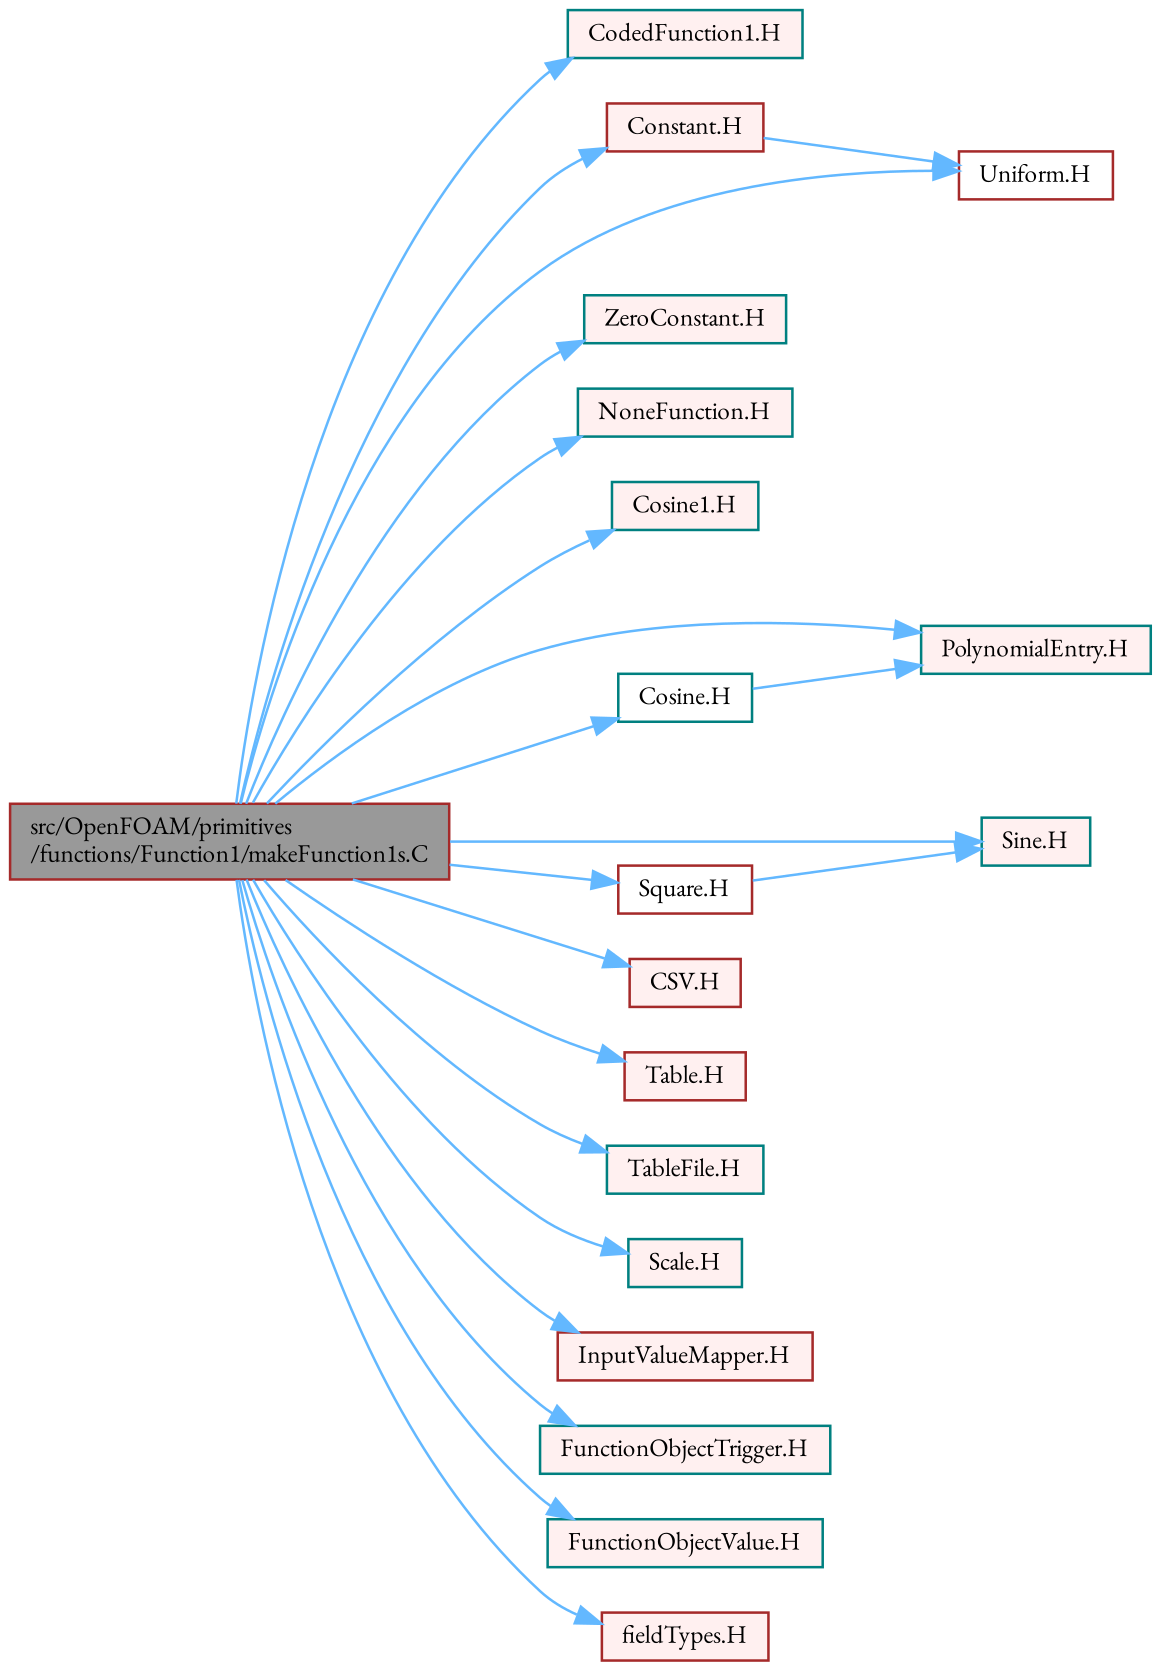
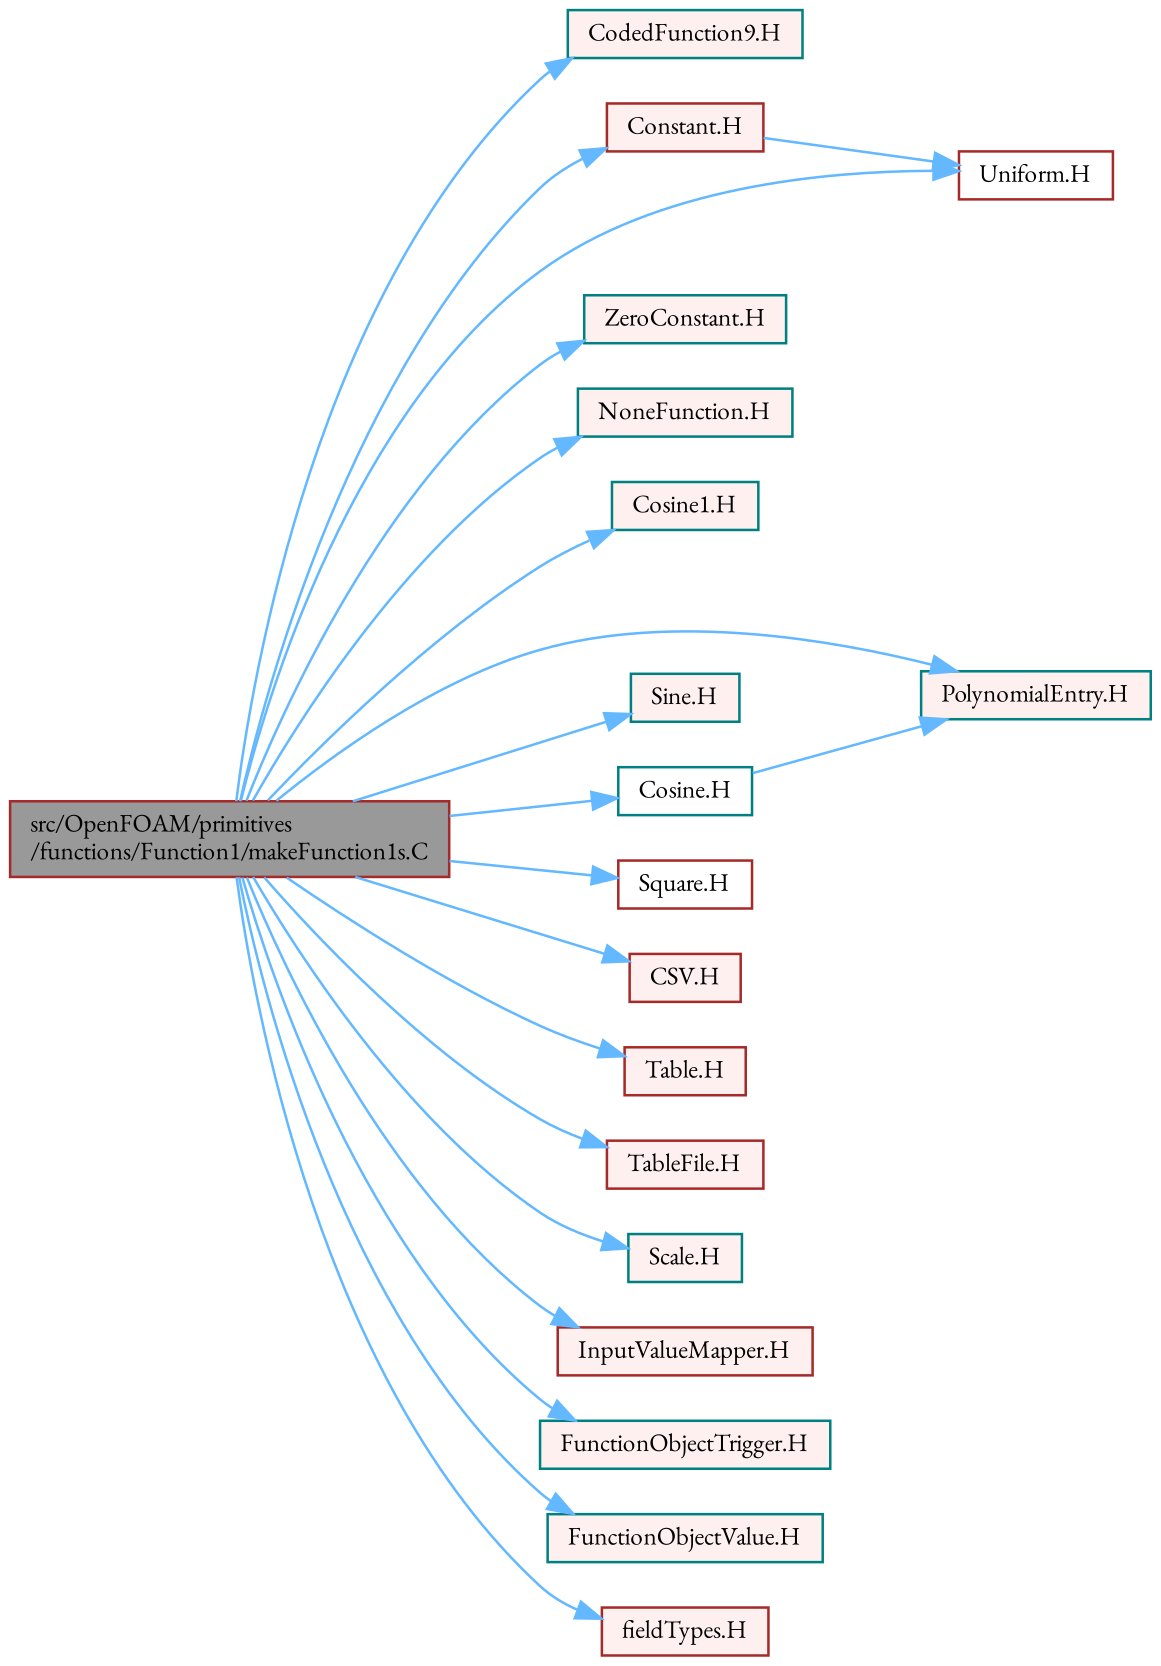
(685, 34) -> (685, 34)
(854, 866) -> none
(685, 1170) -> (685, 1165)
